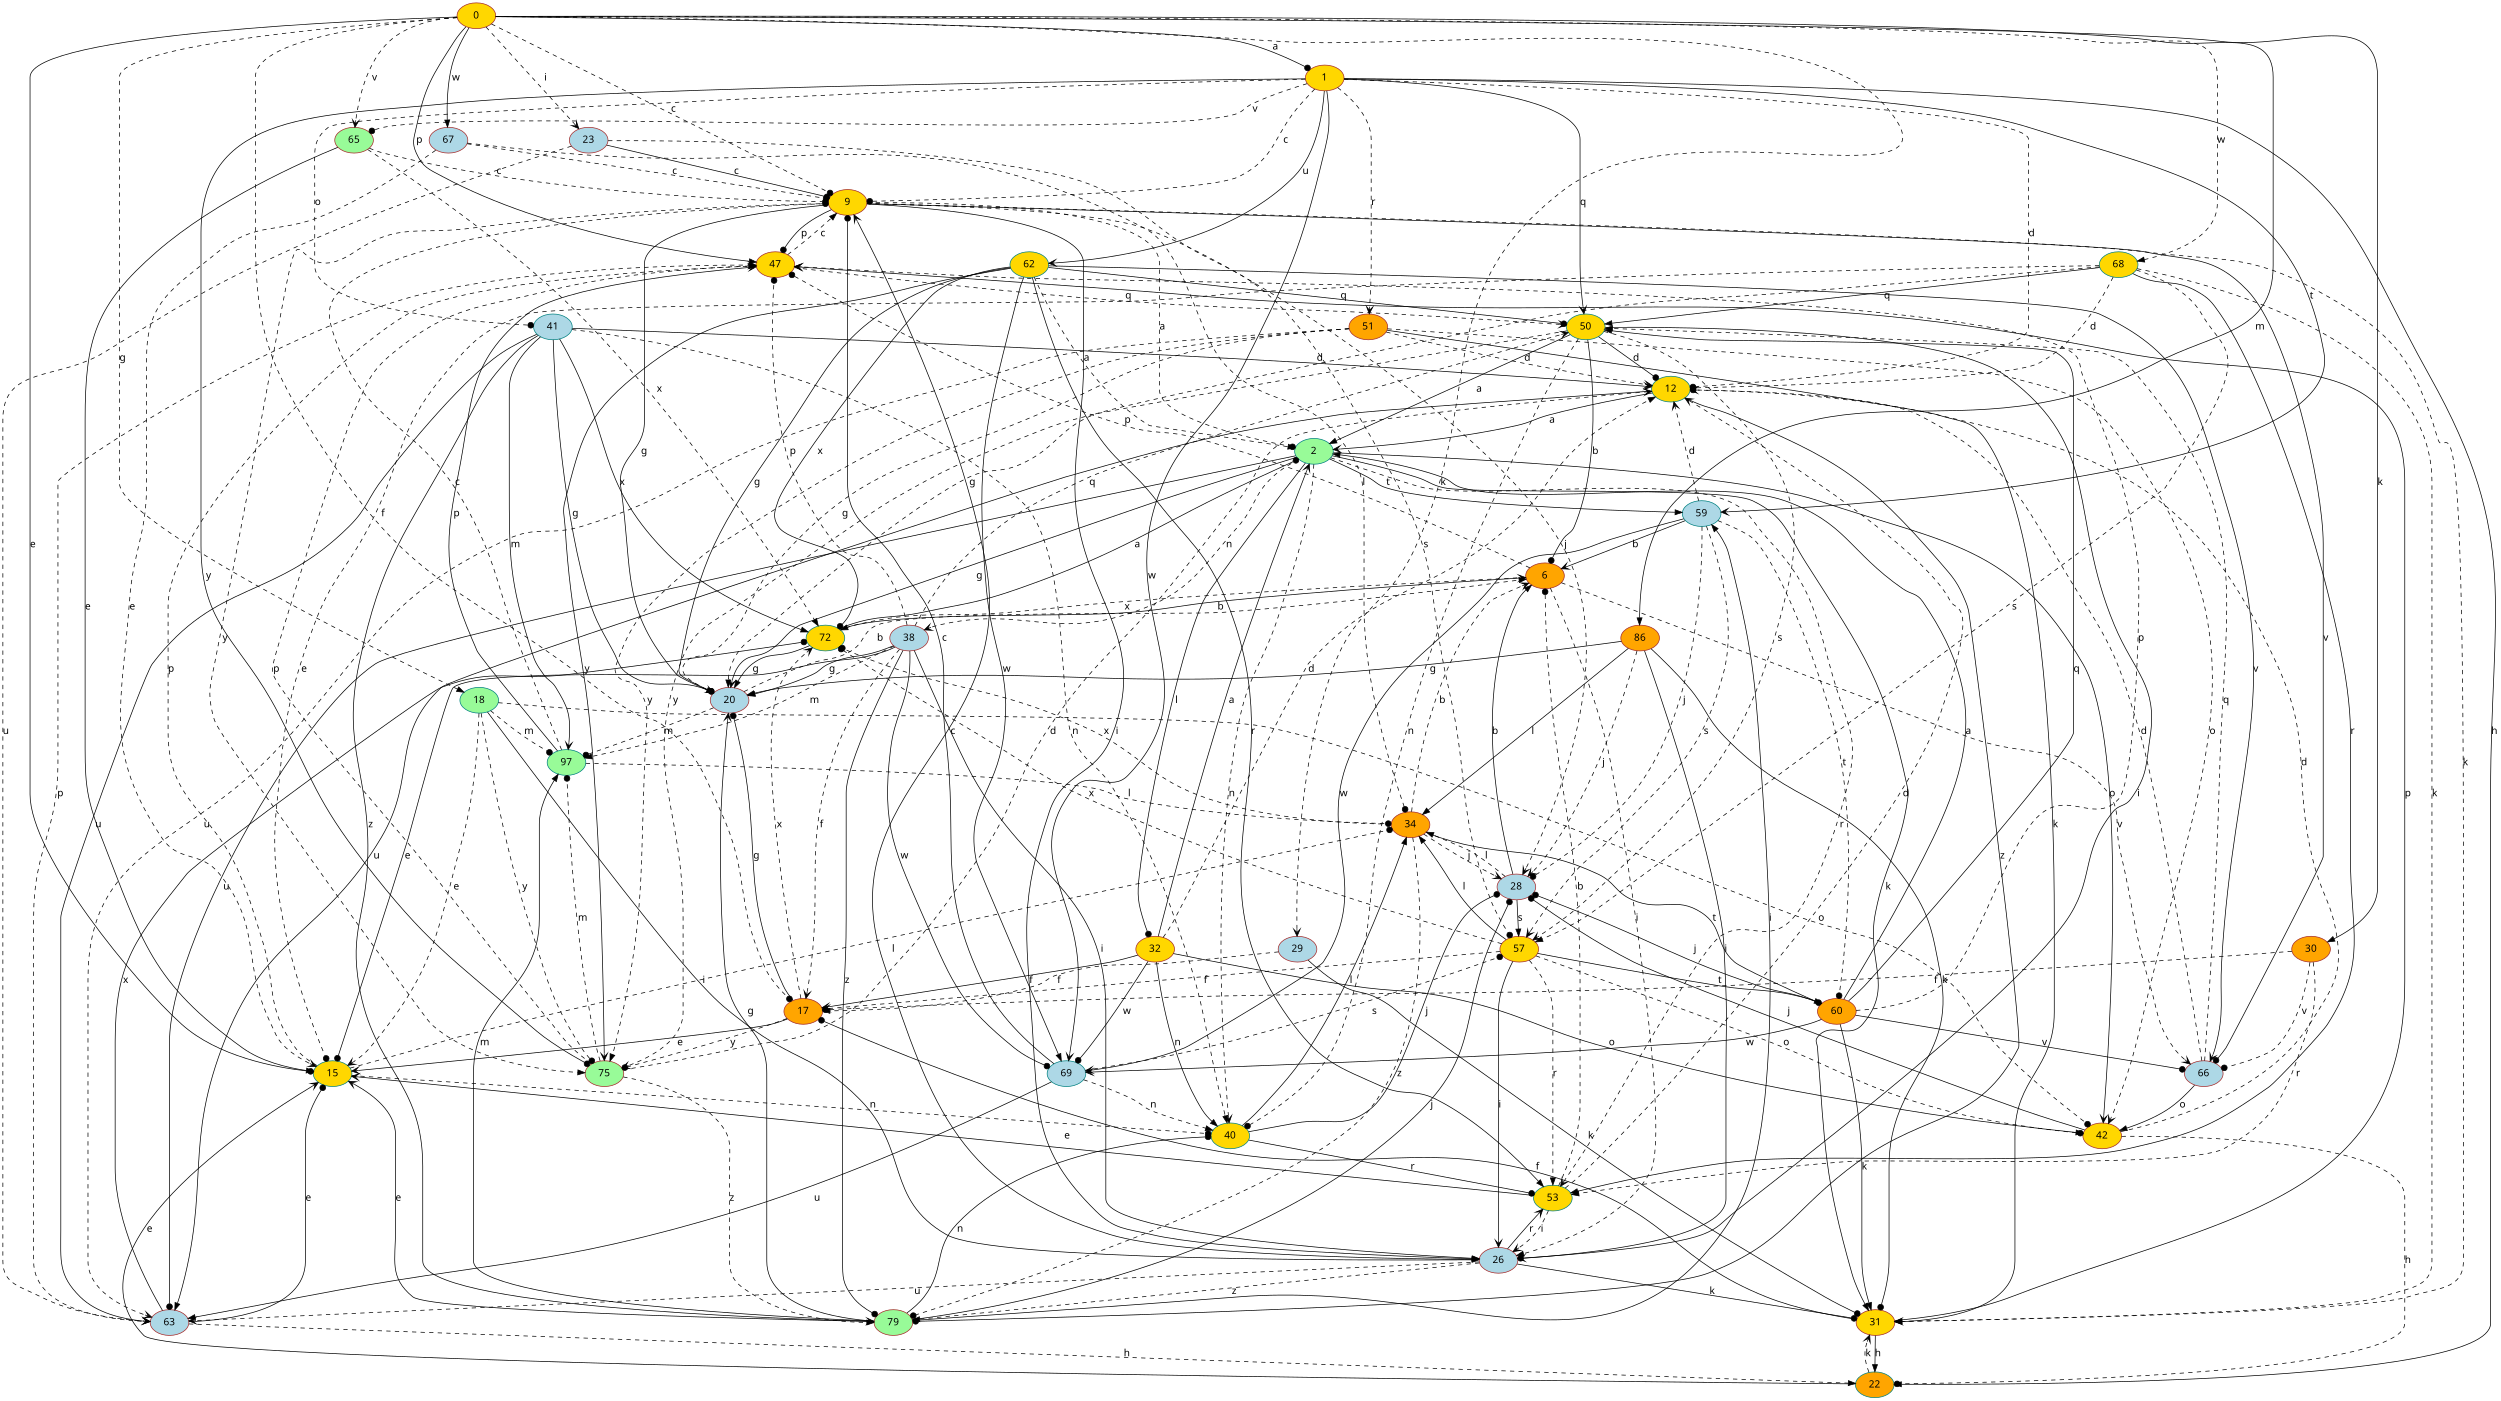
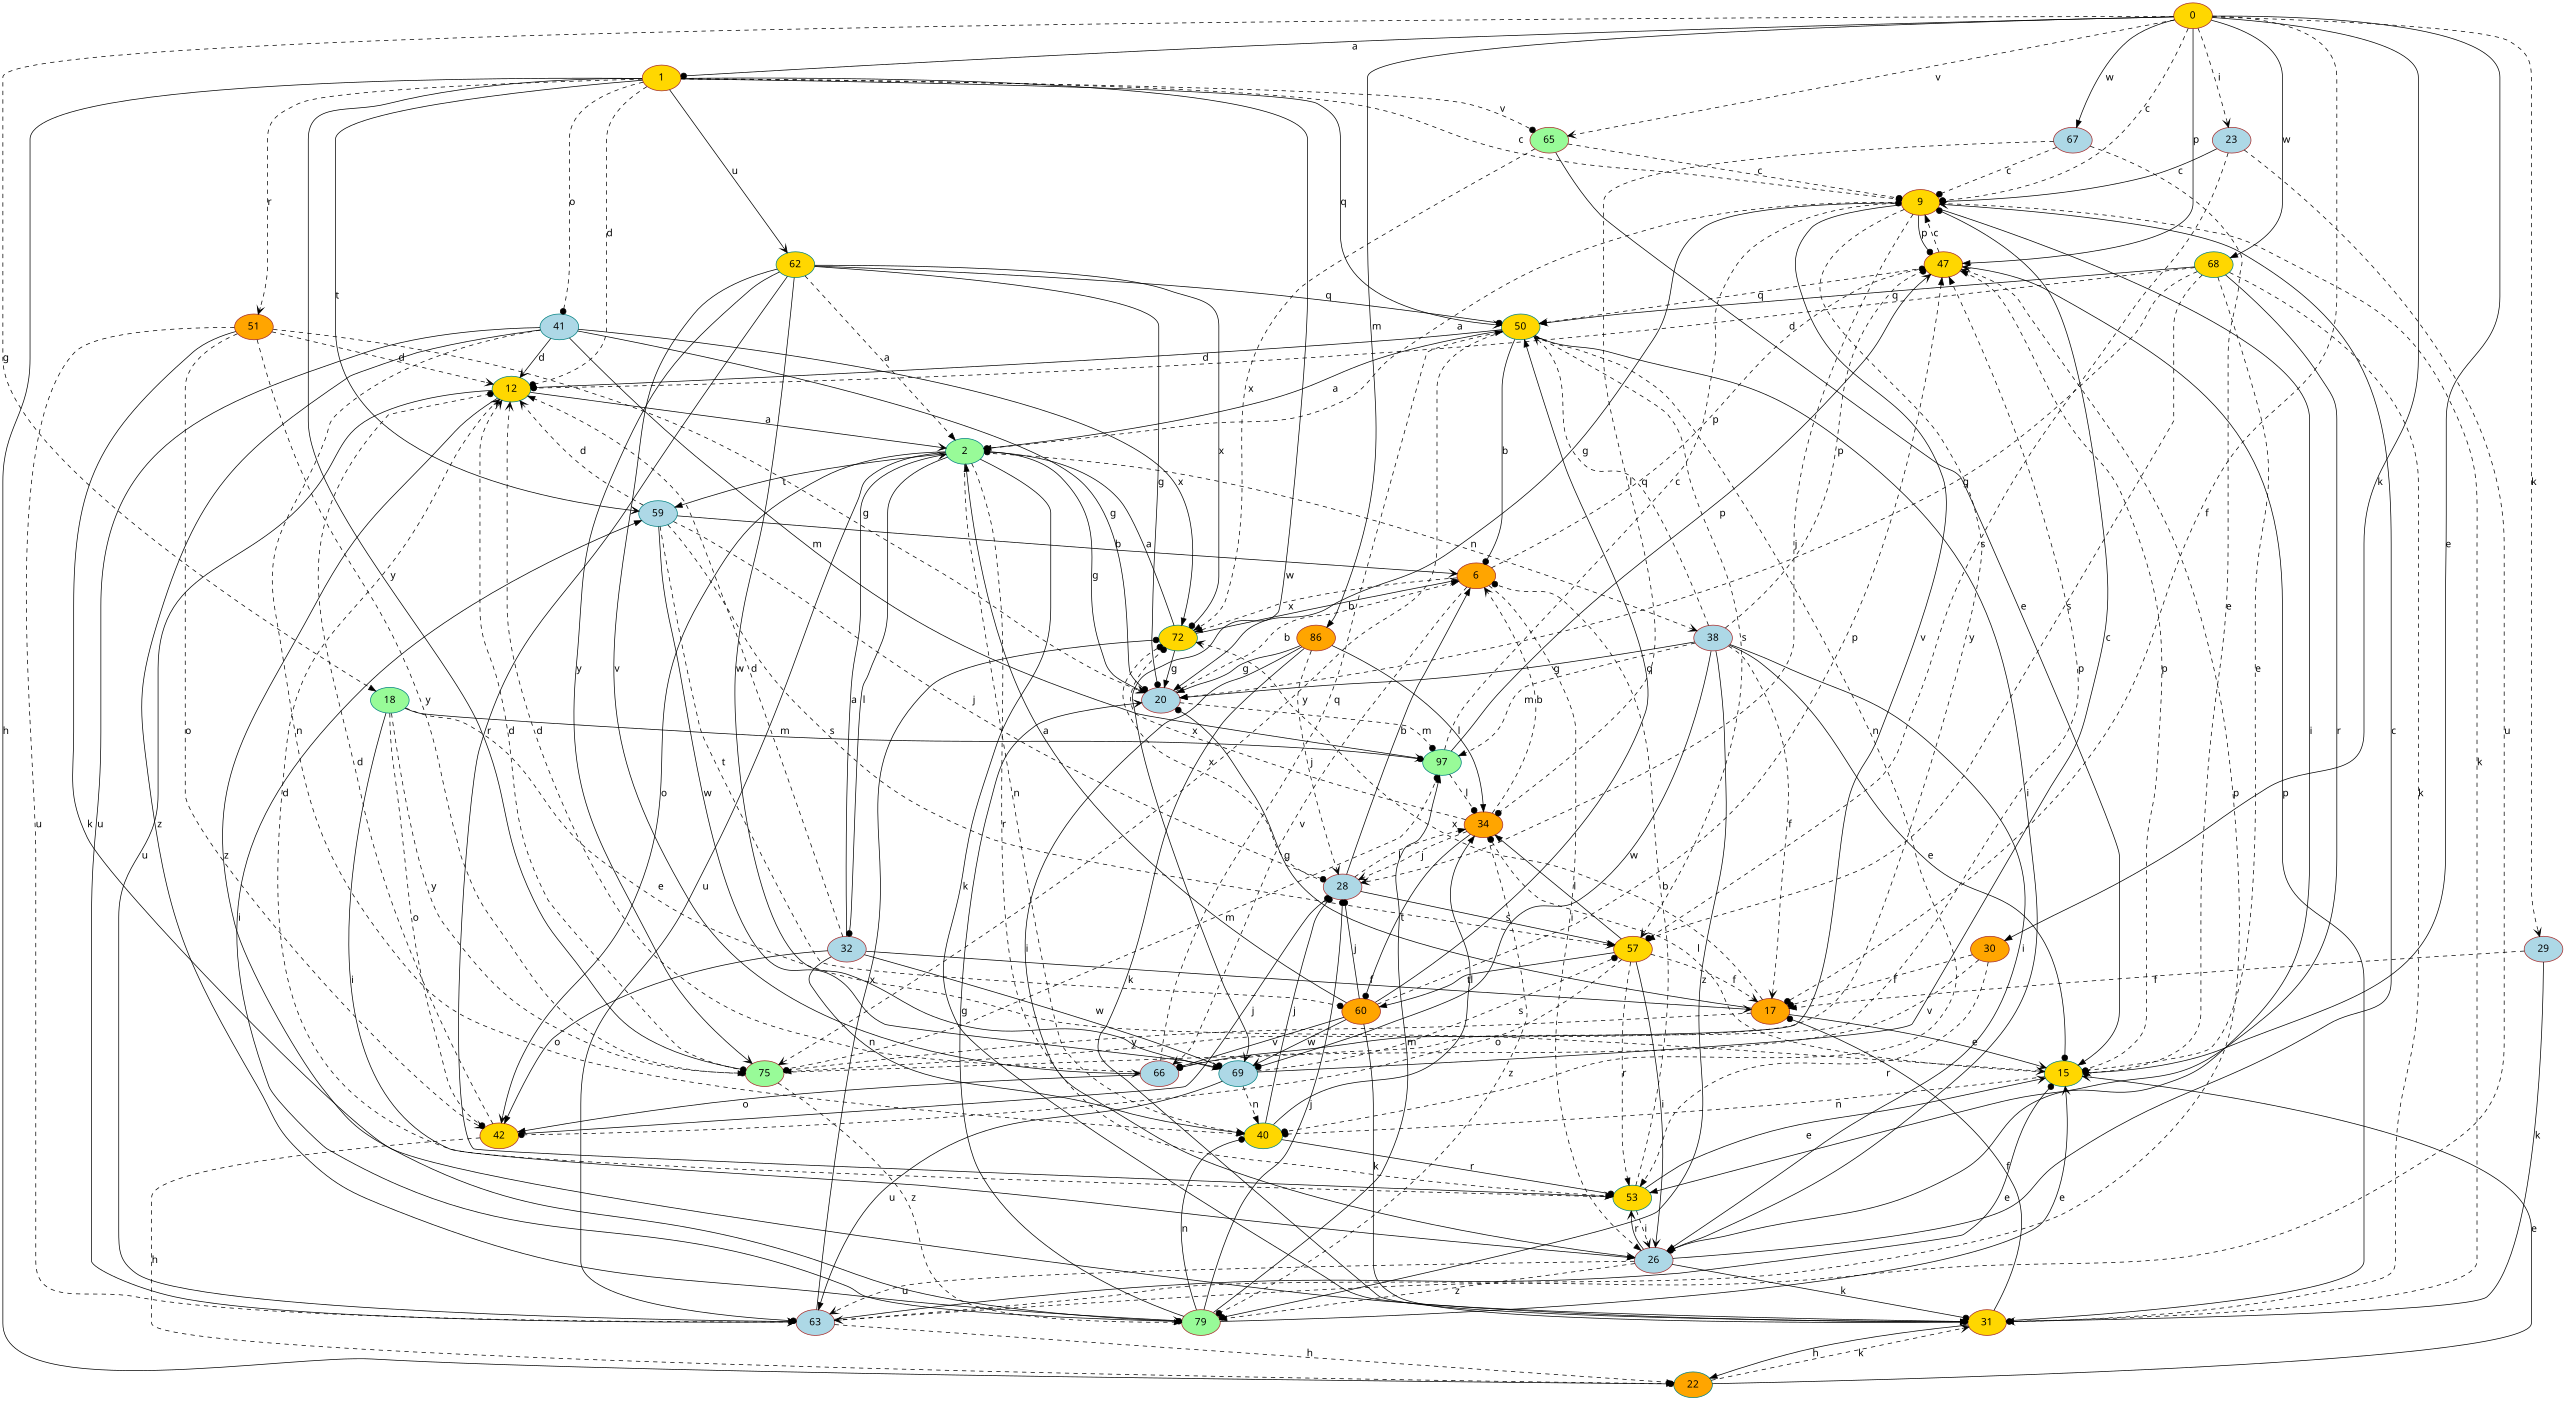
(1480, 22) -> (2282, 127)
(1750, 302) -> (1770, 766)
(518, 732) -> (911, 741)
(1158, 829) -> (1215, 778)
(1155, 949) -> (847, 949)
